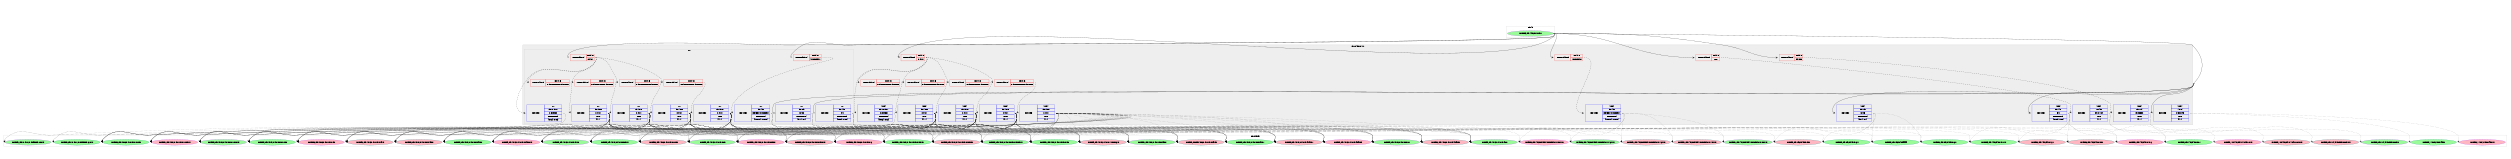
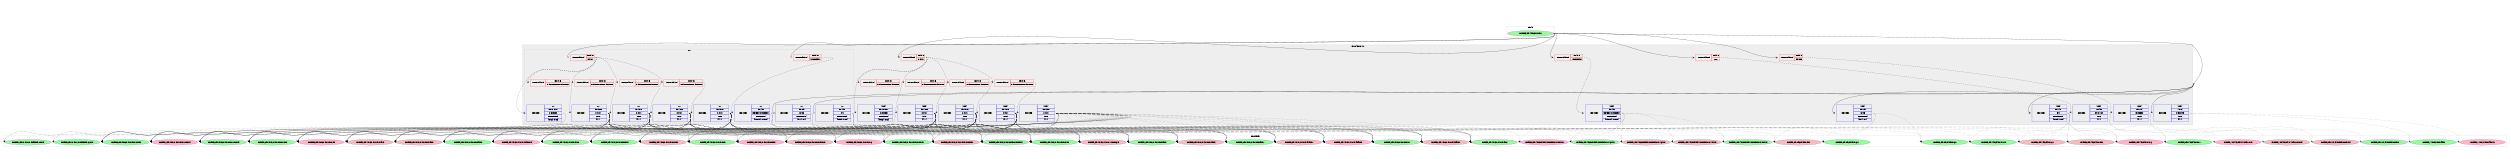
(1201, 142) -> (1201, 142)
(1896, 142) -> none
